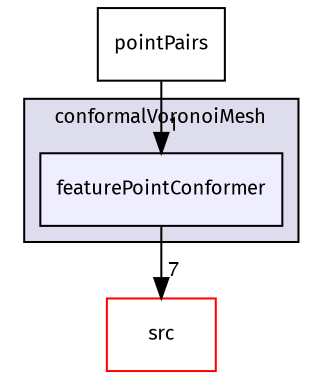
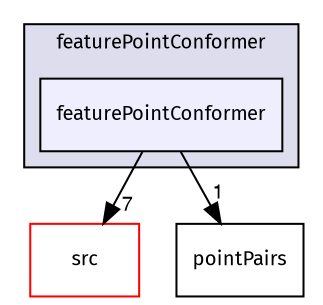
(161, 111) -> (197, 180)
(161, 118) -> (161, 43)
